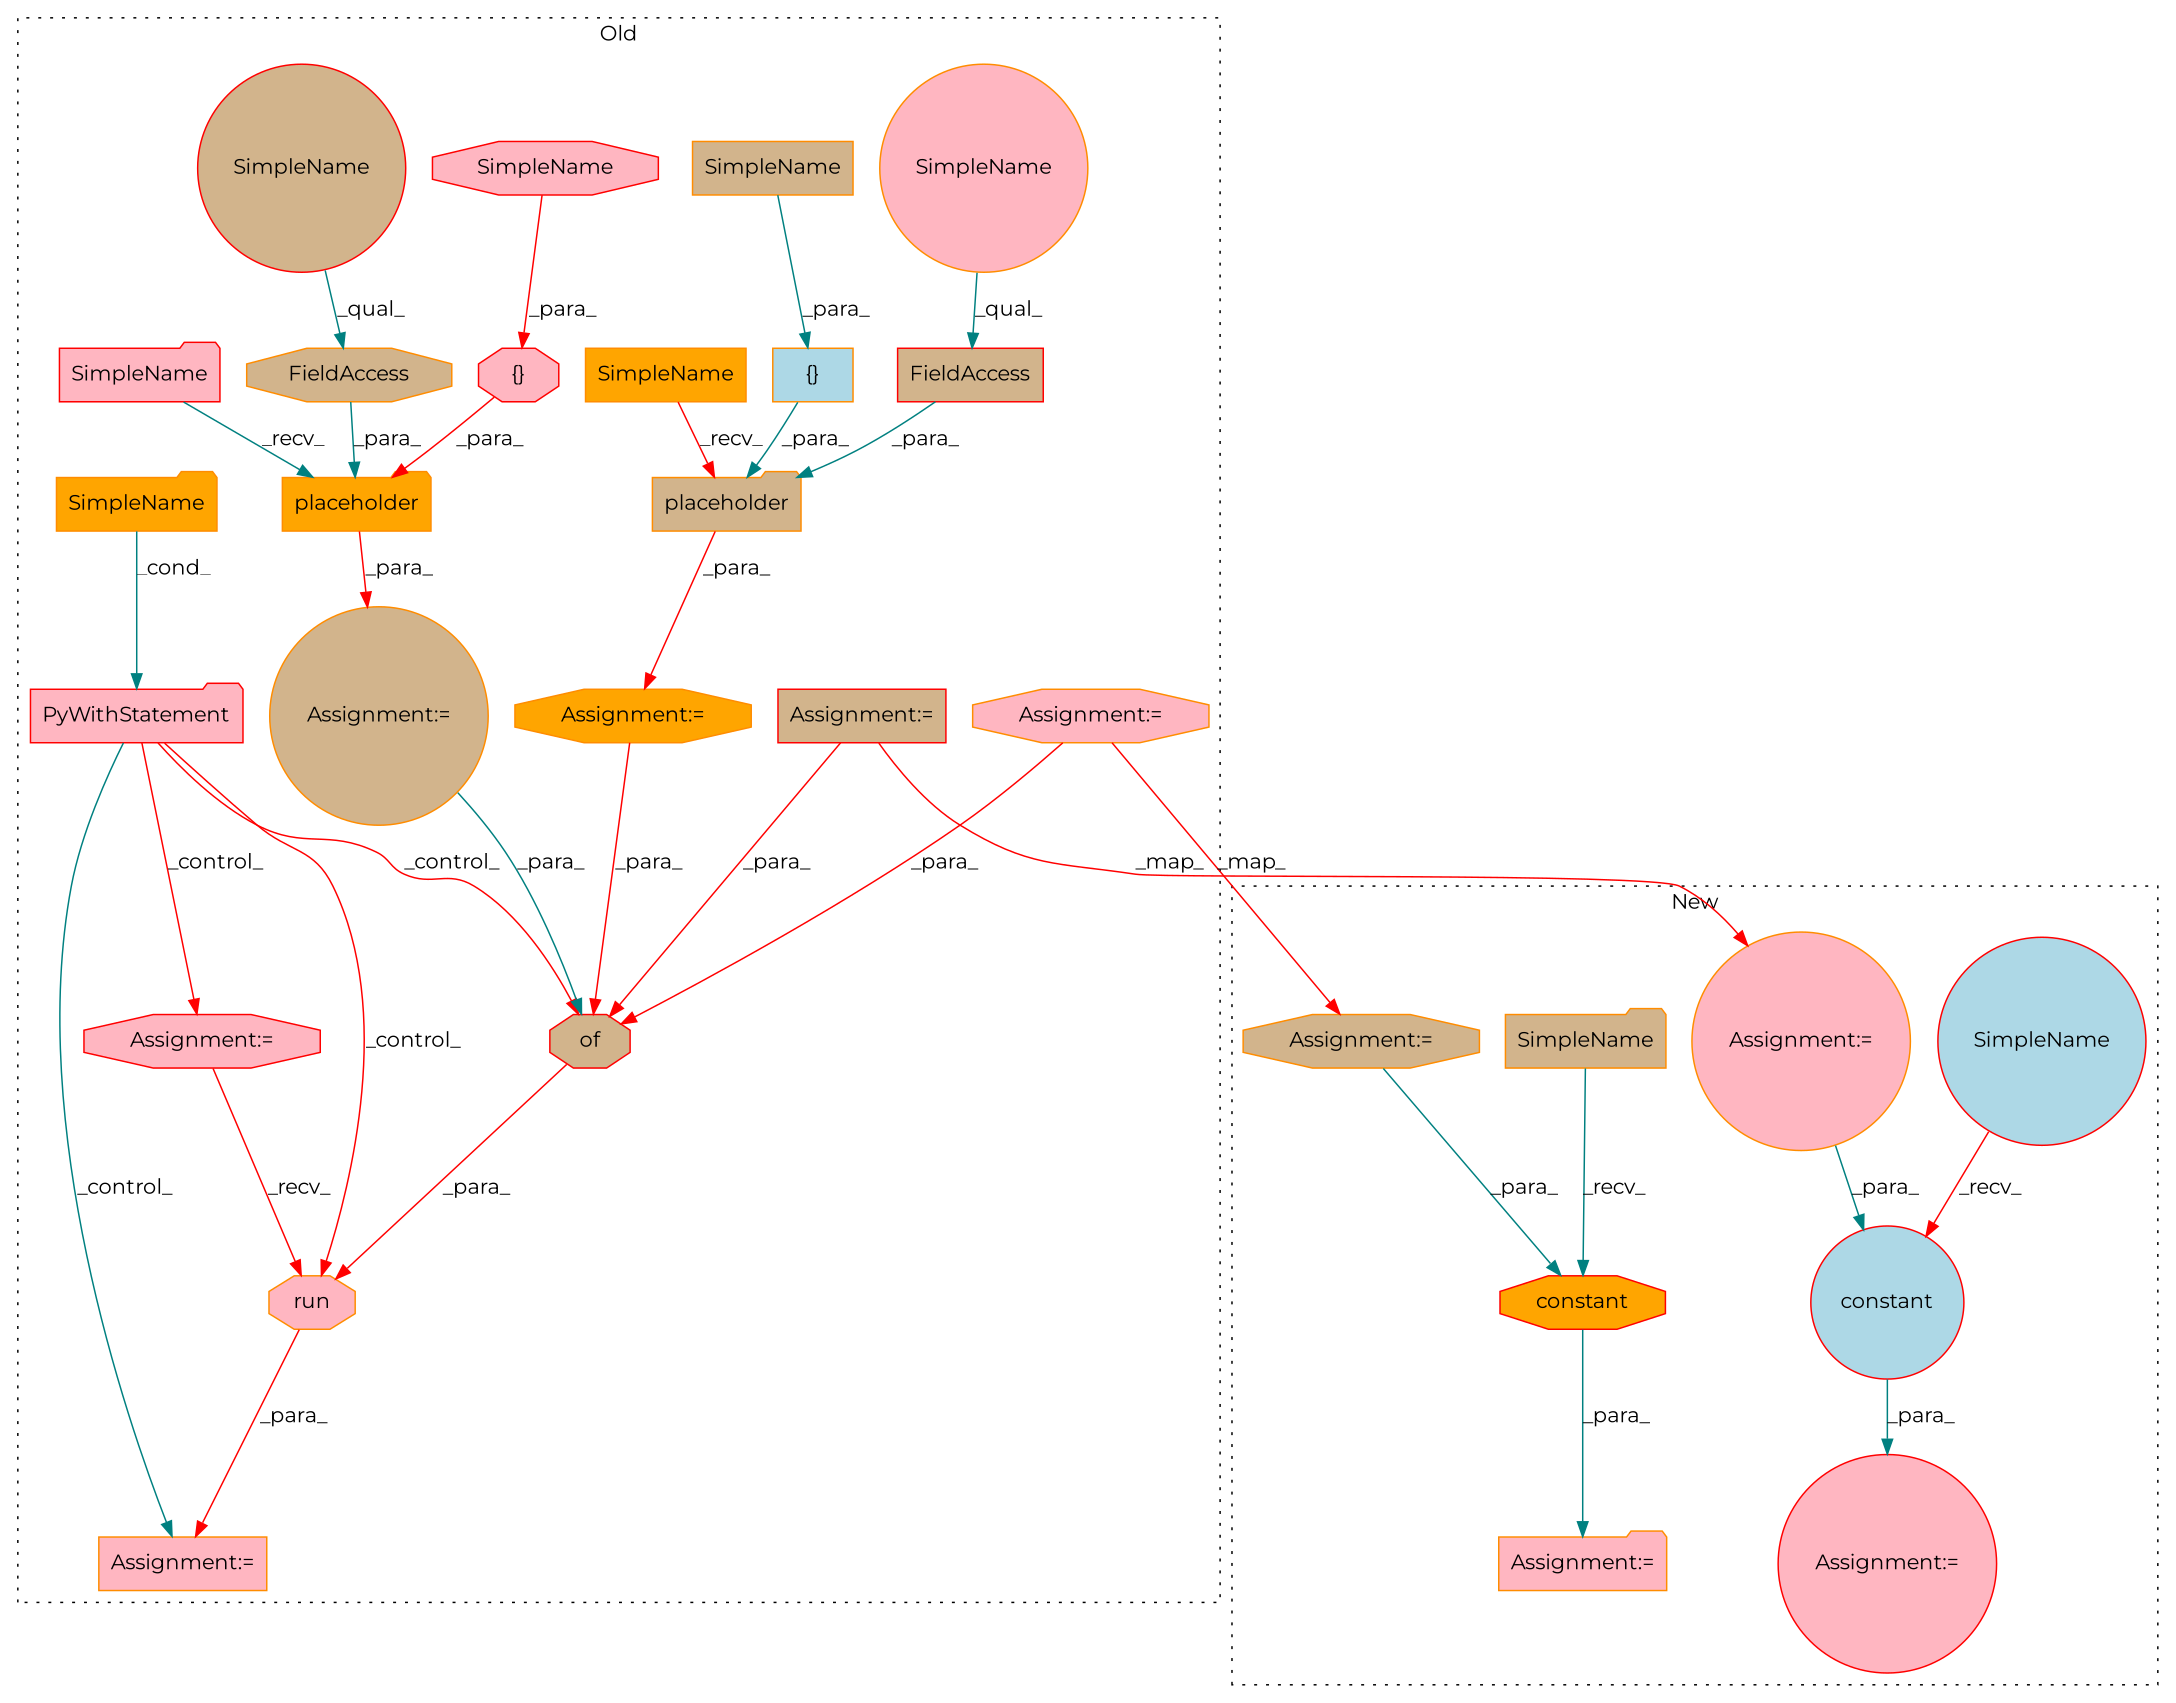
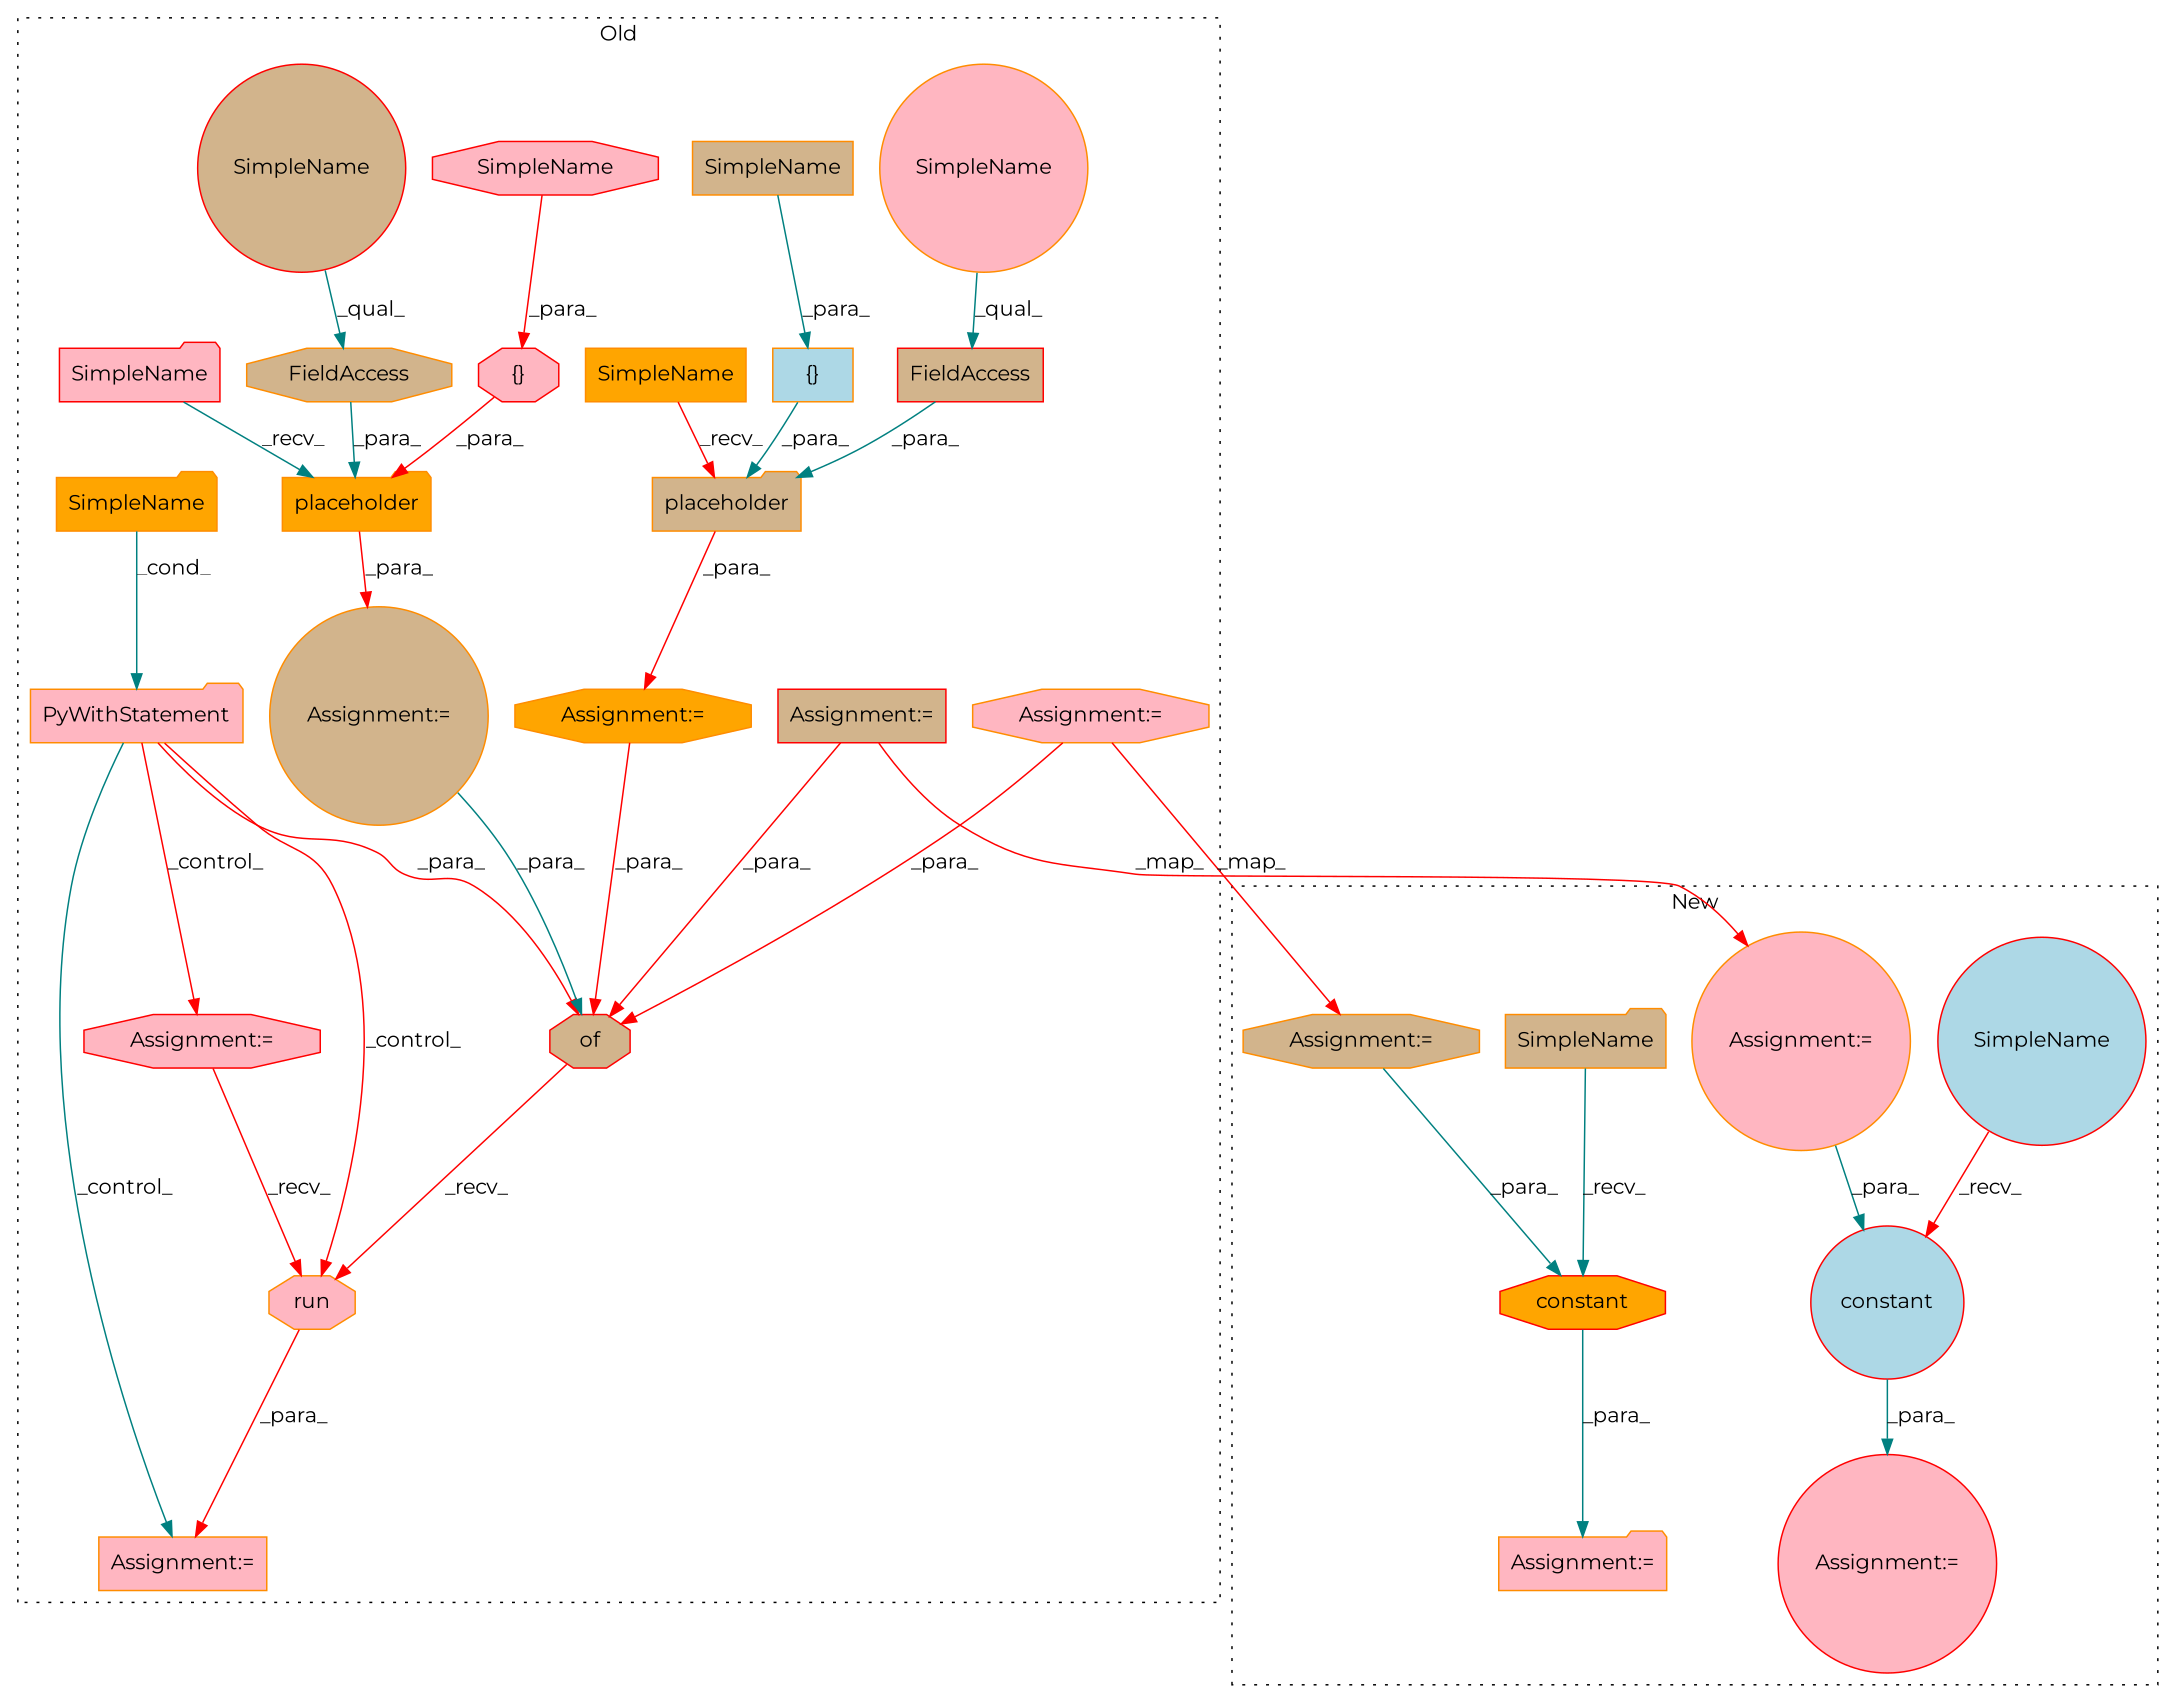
(137, 716) -> (137, 716)
(452, 863) -> (452, 863)
(477, 1188) -> (477, 1188)
